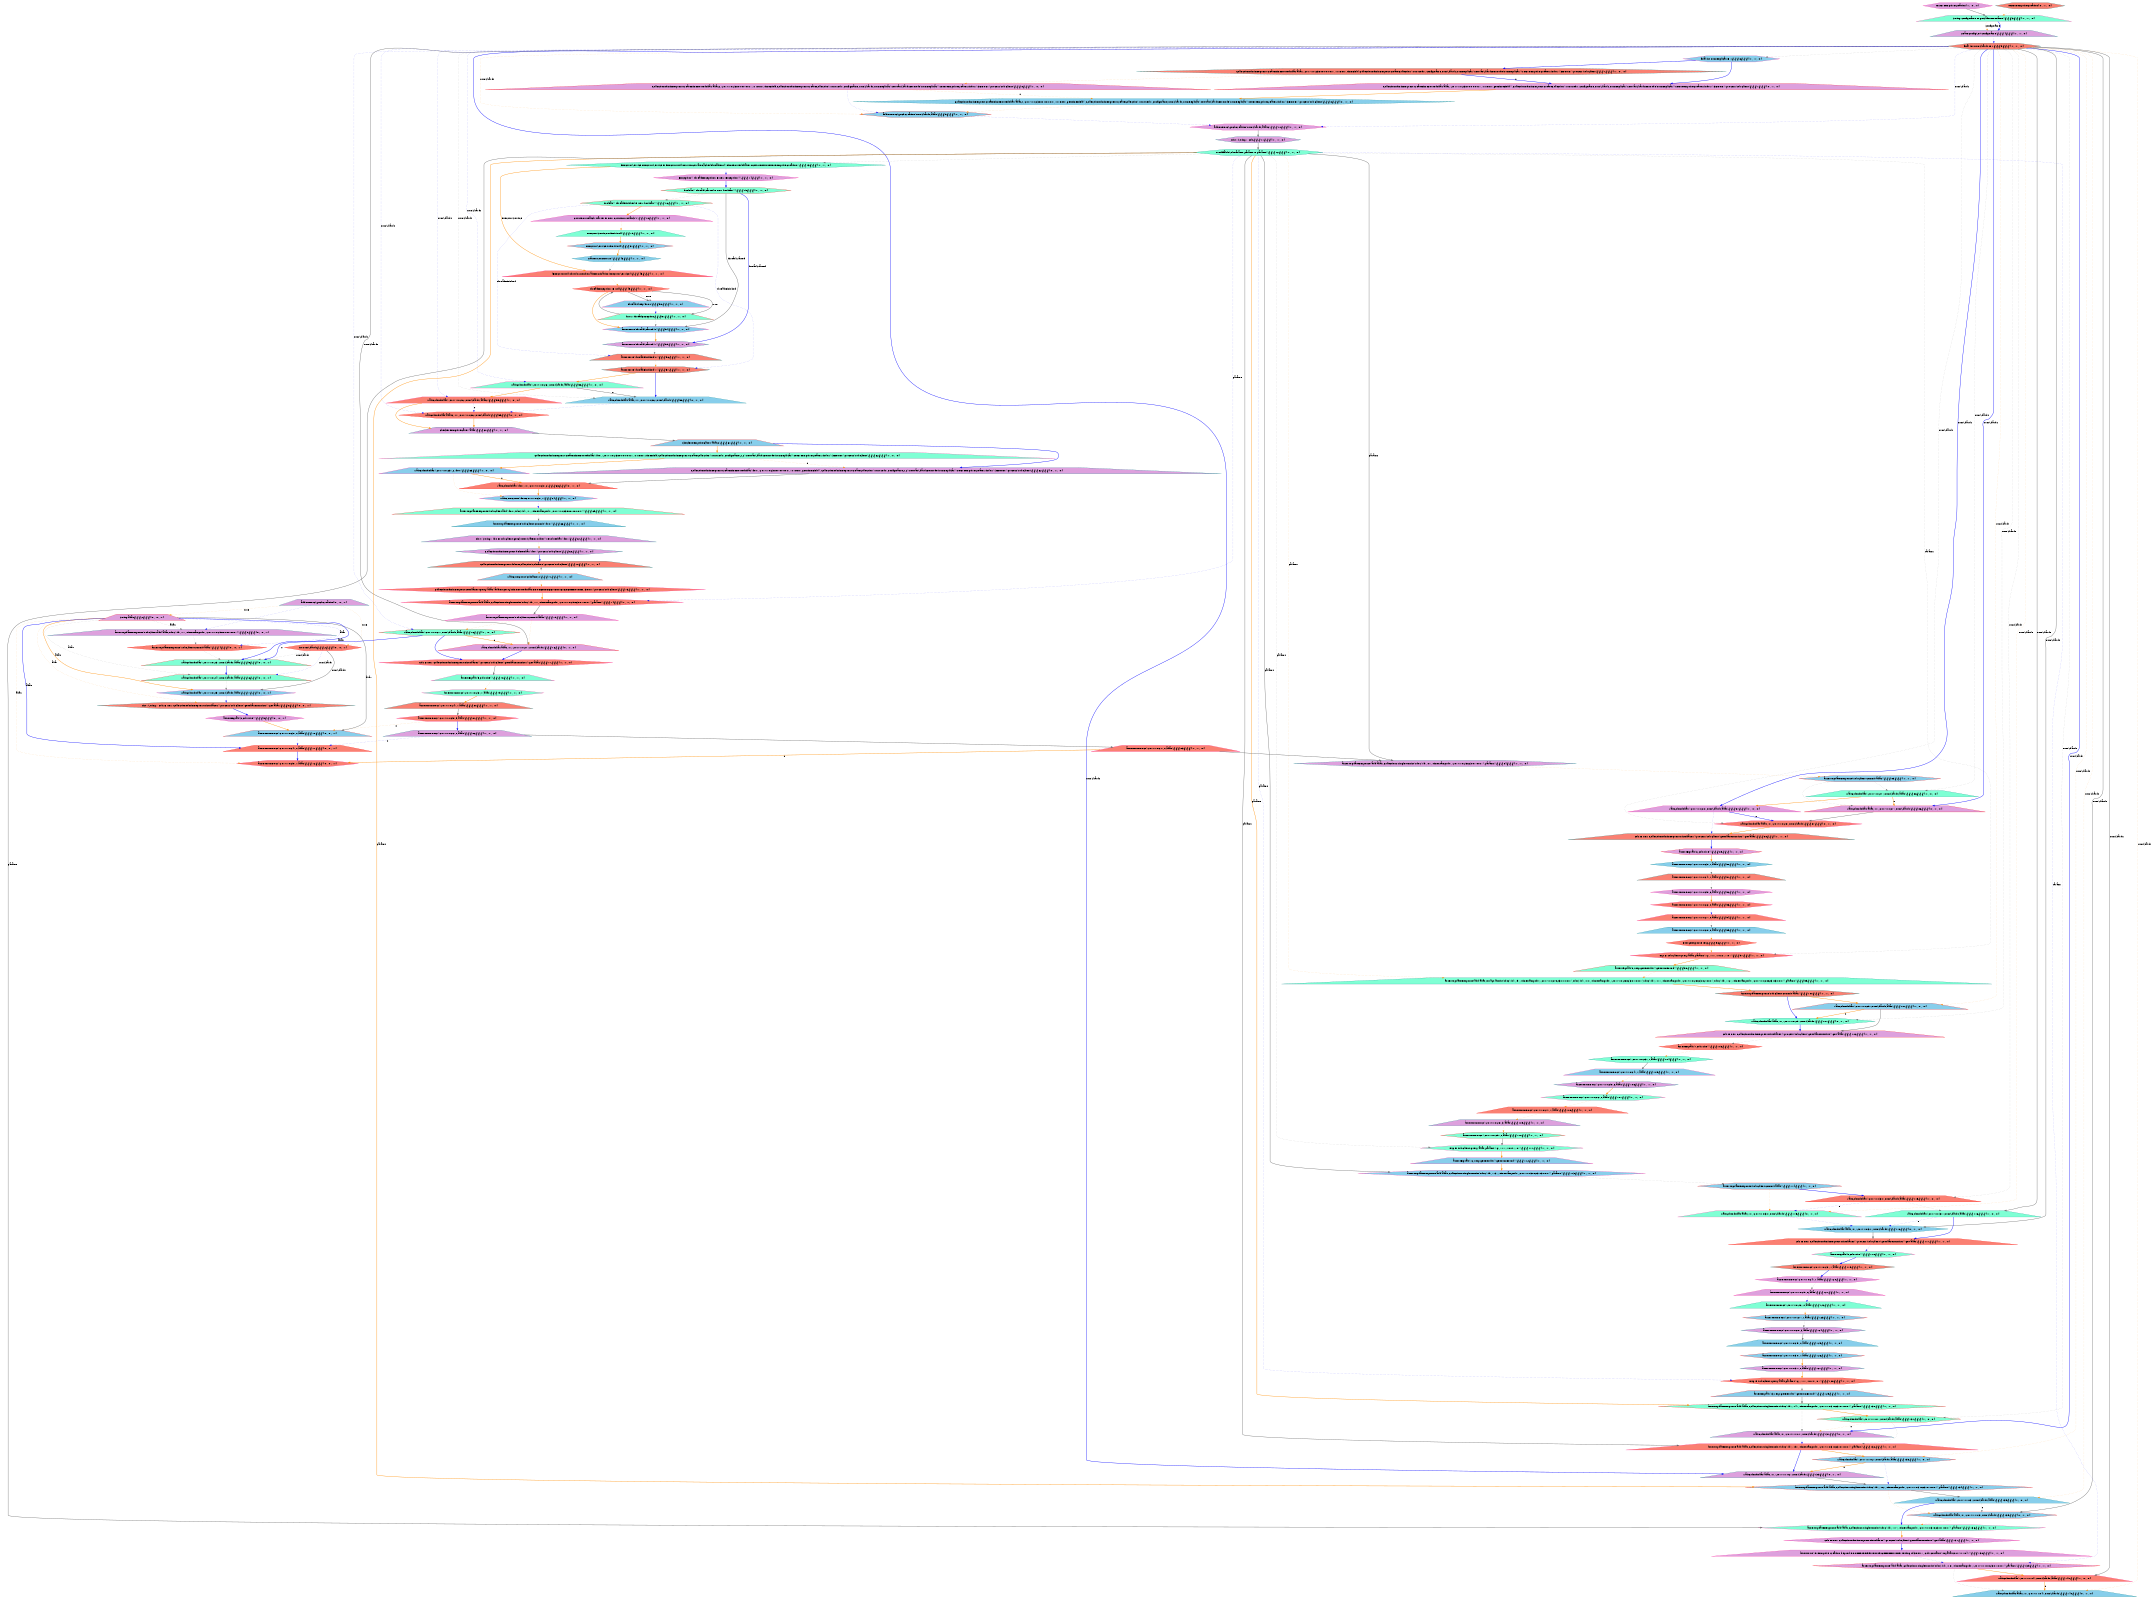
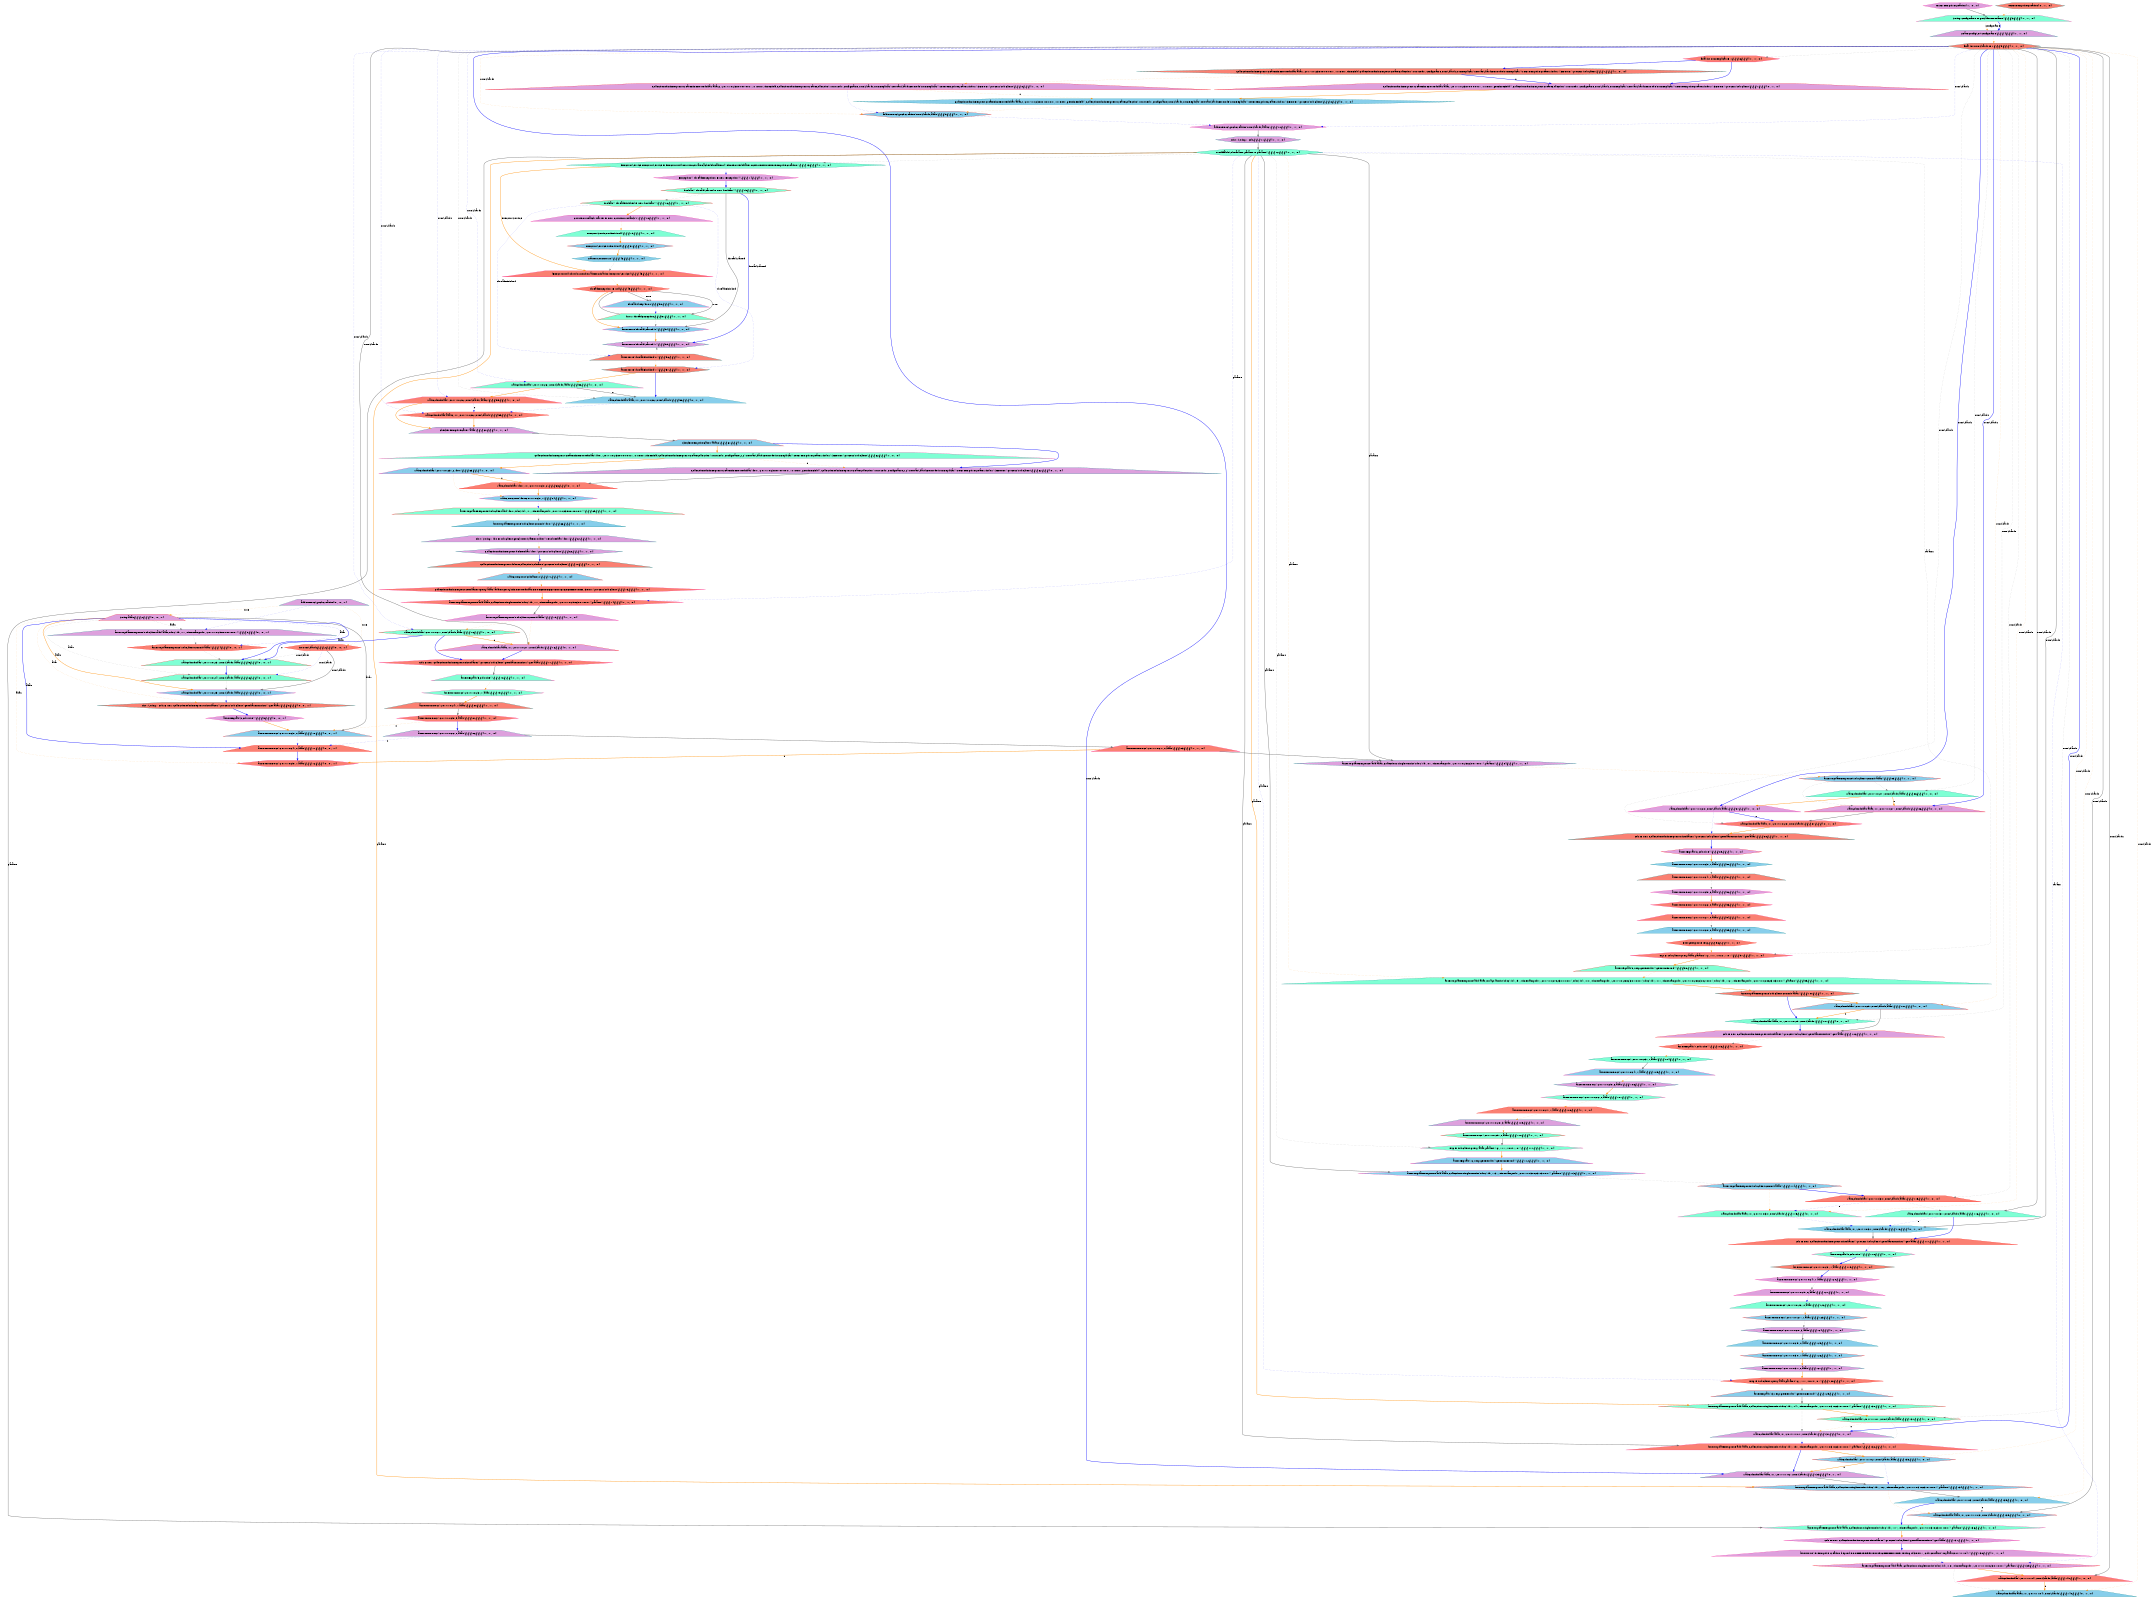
(1994, 39) -> (1994, 39)
(1731, 59) -> (1731, 59)
(655, 350) -> (657, 352)
